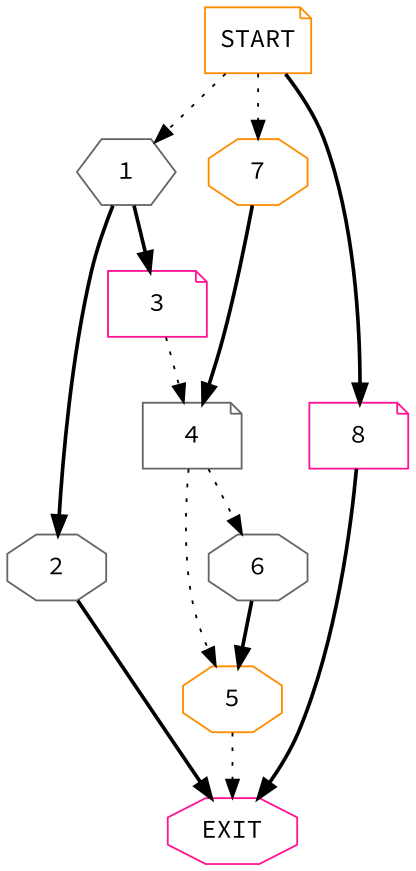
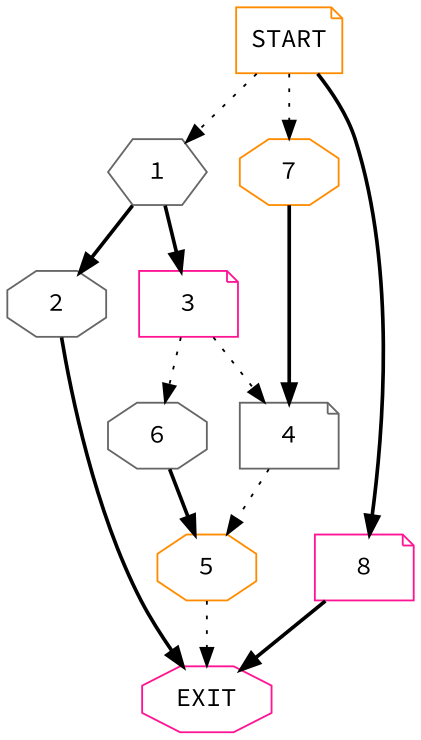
(221, 493) -> (175, 361)
